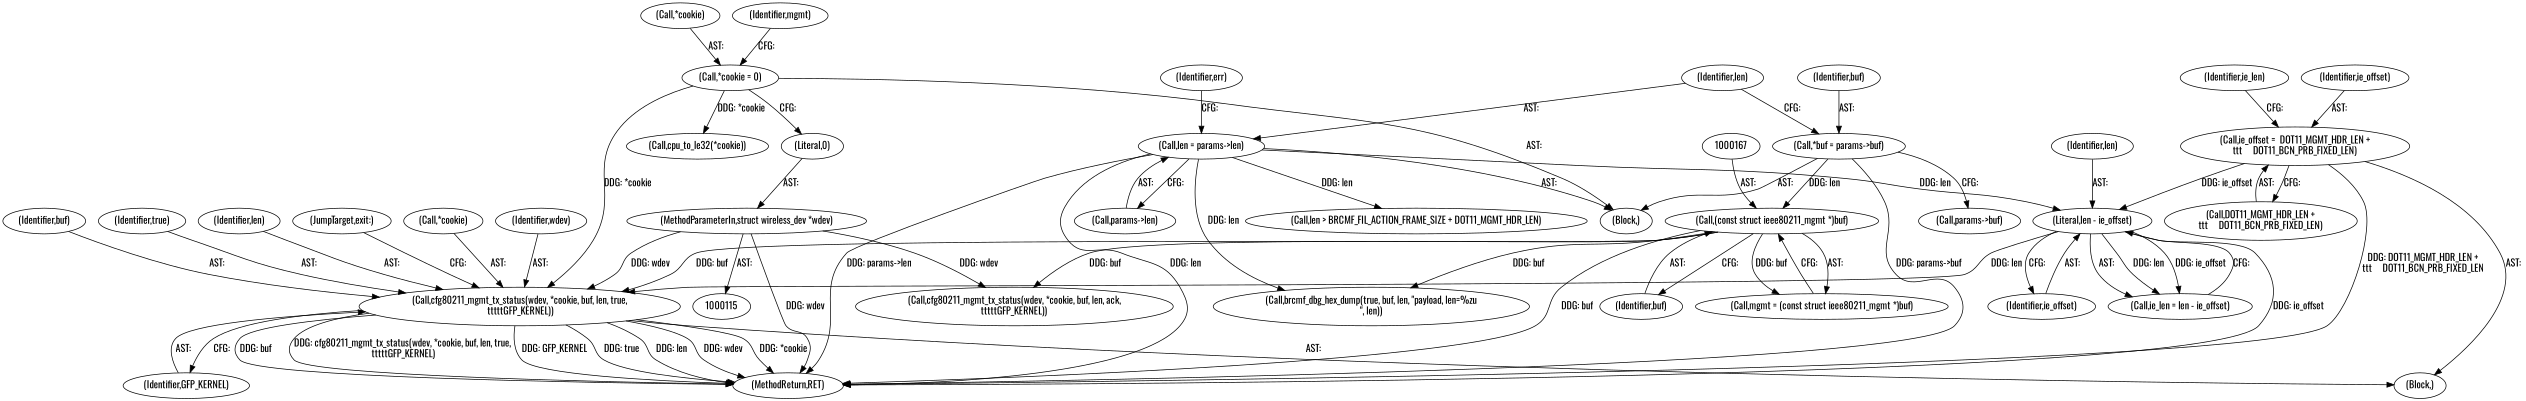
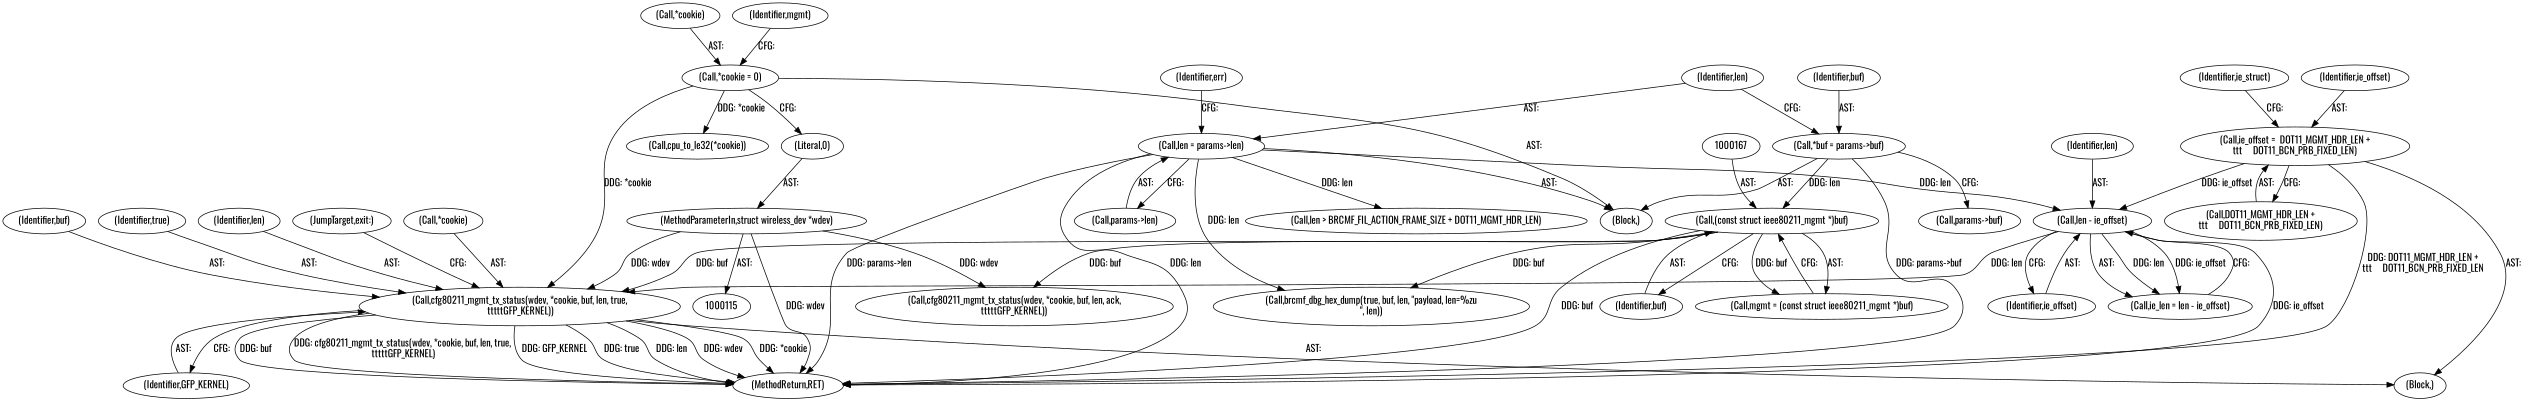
(2234, 78) -> (2234, 78)
(541, 221) -> none
(2092, 221) -> (2092, 221)
